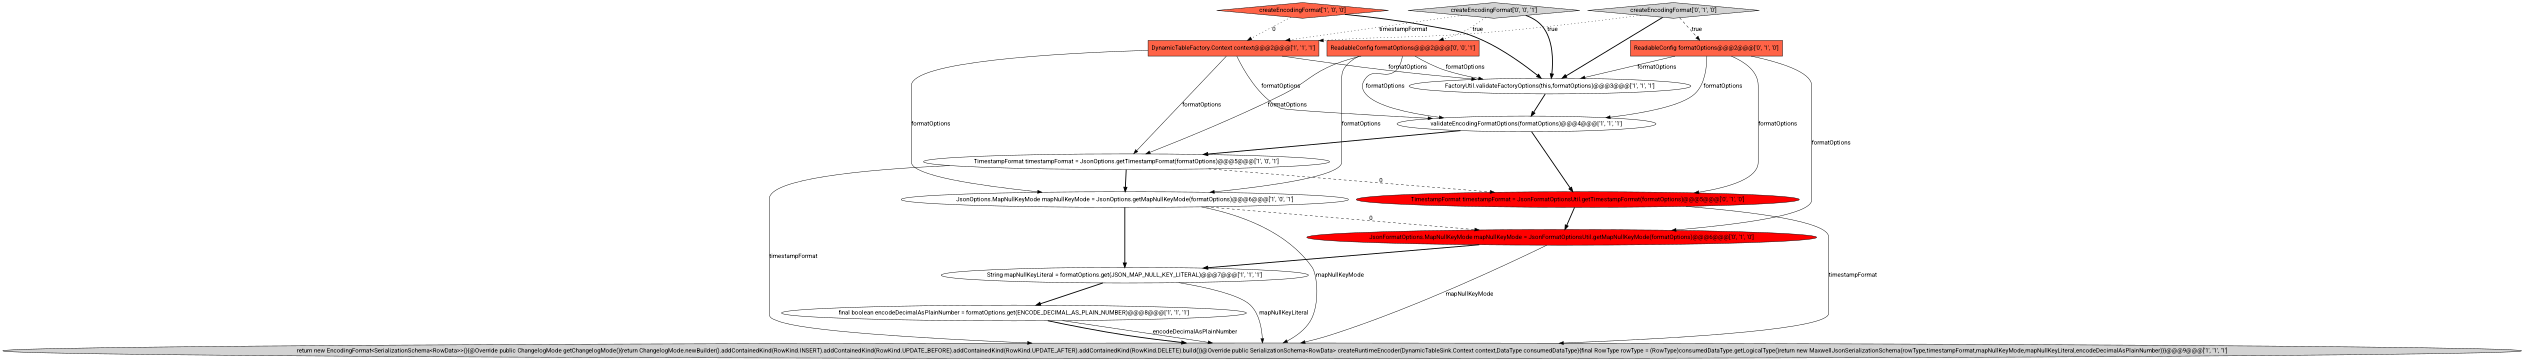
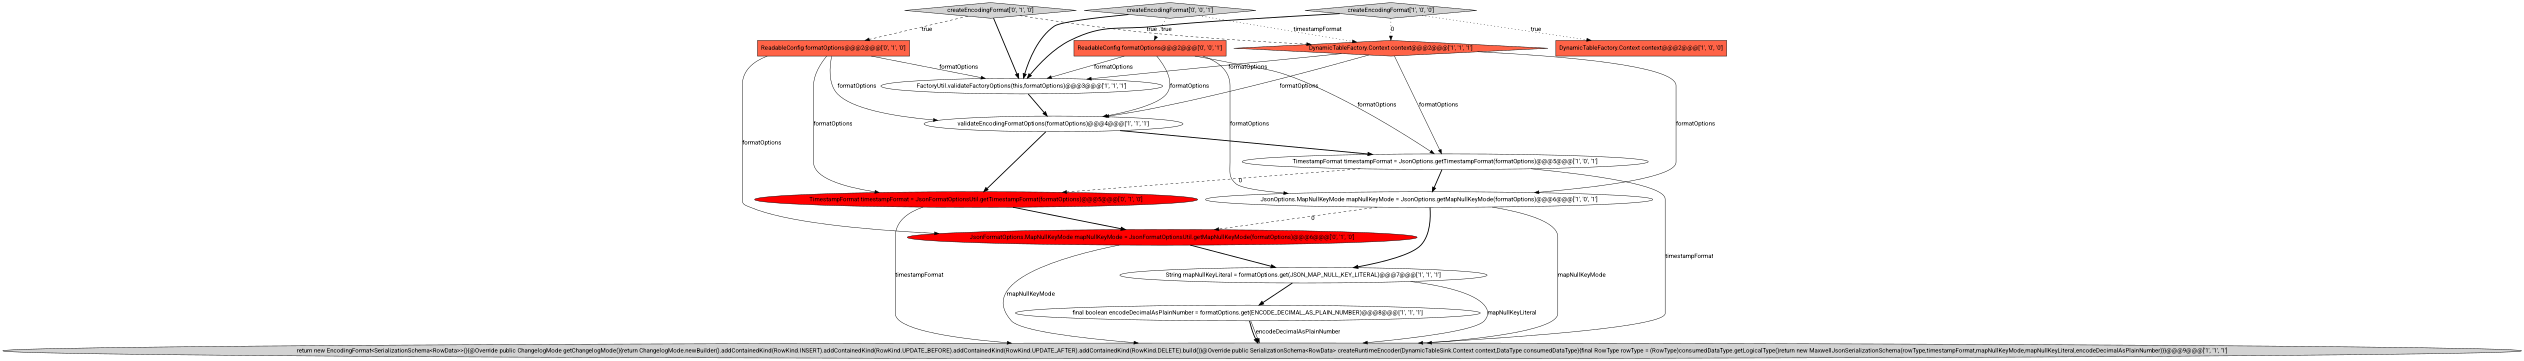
(1303, 10) -> (1391, 10)
(1482, 33) -> (1163, 34)
(1233, 48) -> (1391, 48)
none -> (1641, 48)
